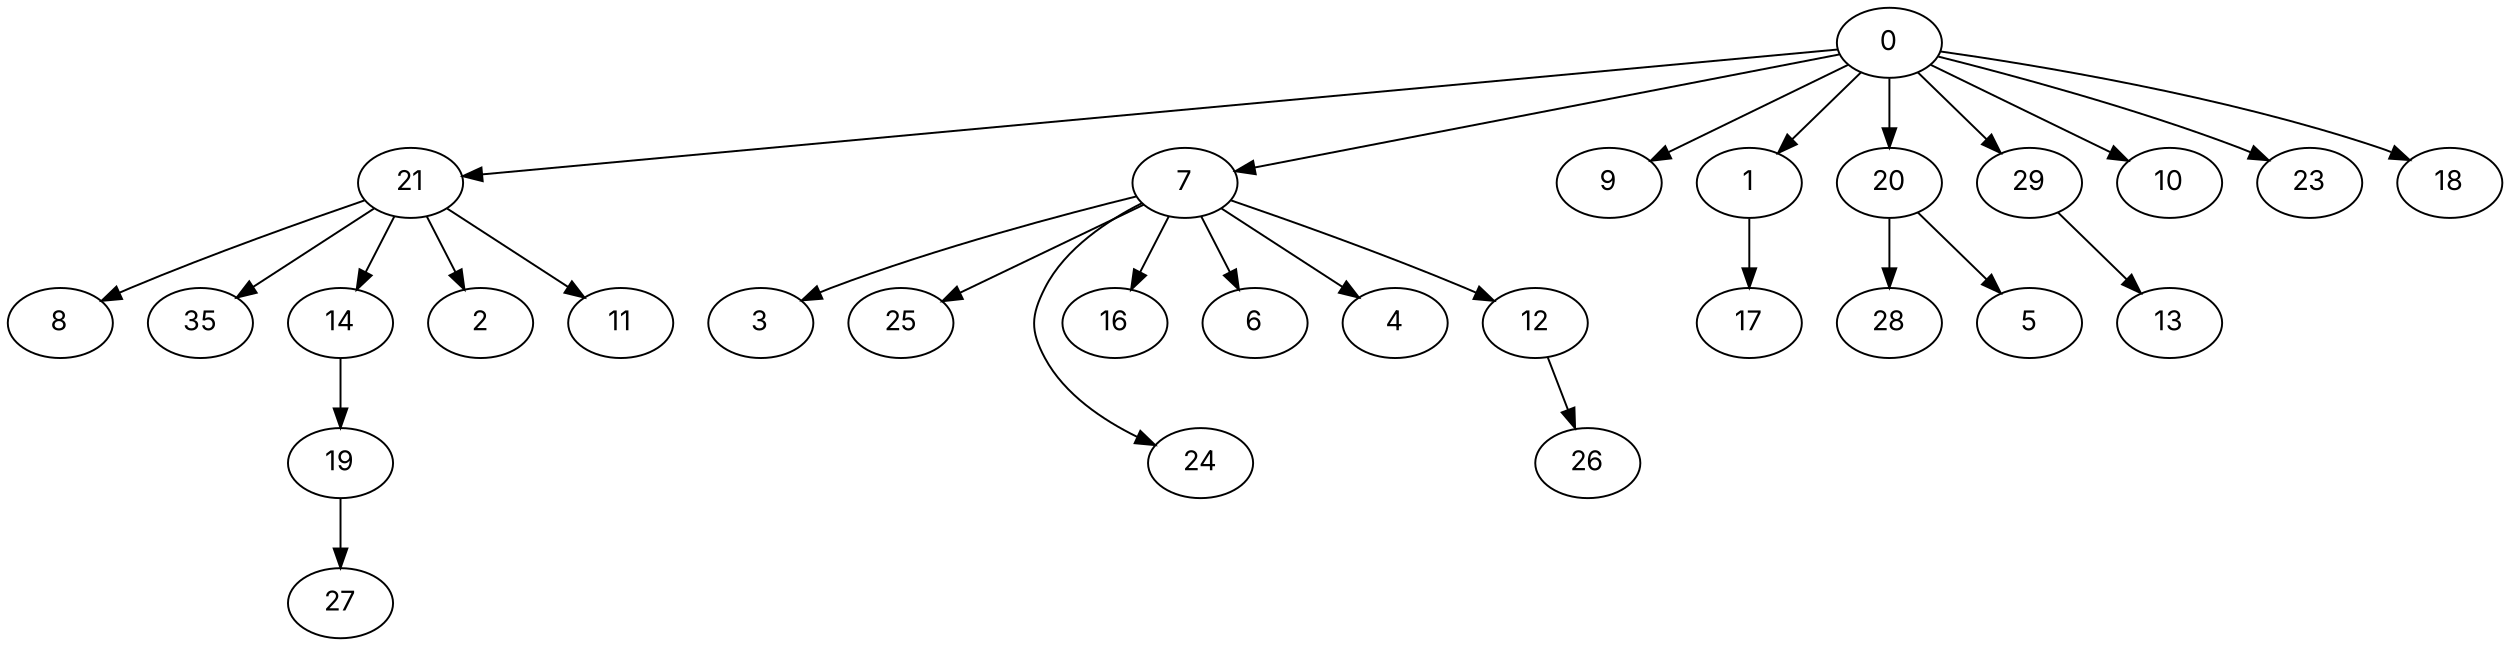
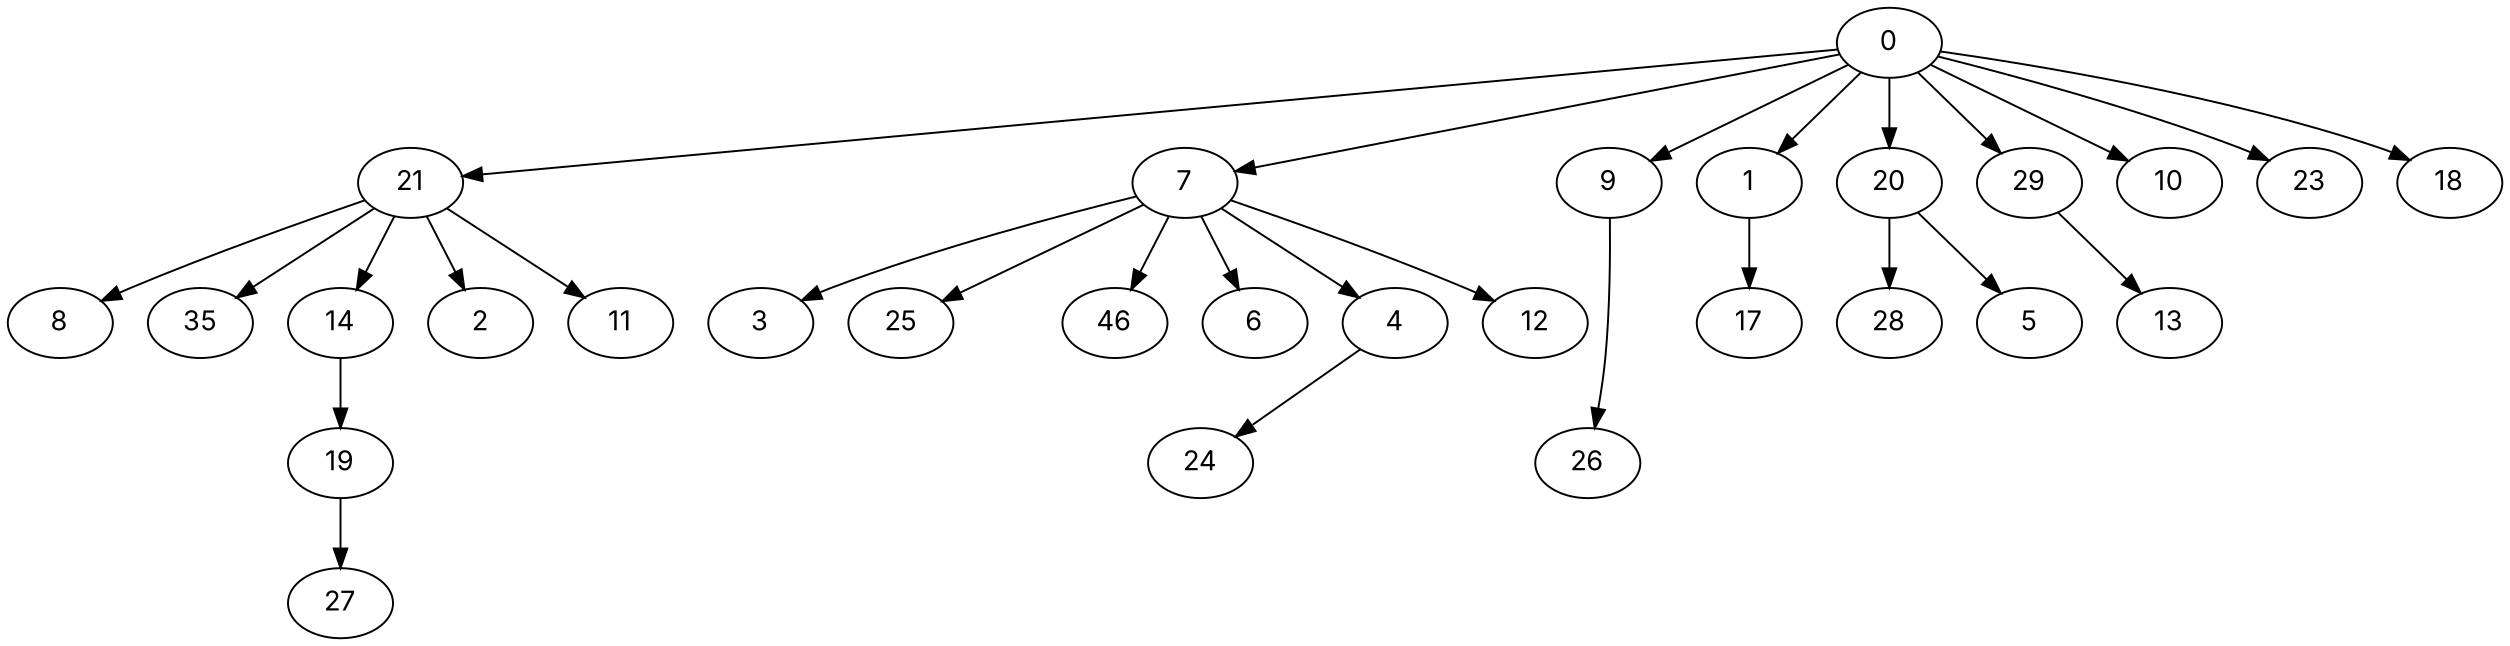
(1034, 319) -> (1306, 387)
(1115, 323) -> (1115, 323)
(1558, 384) -> (1608, 314)
